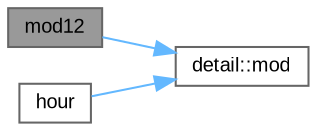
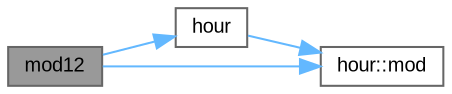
none -> (129, 48)
(242, 66) -> (382, 66)
